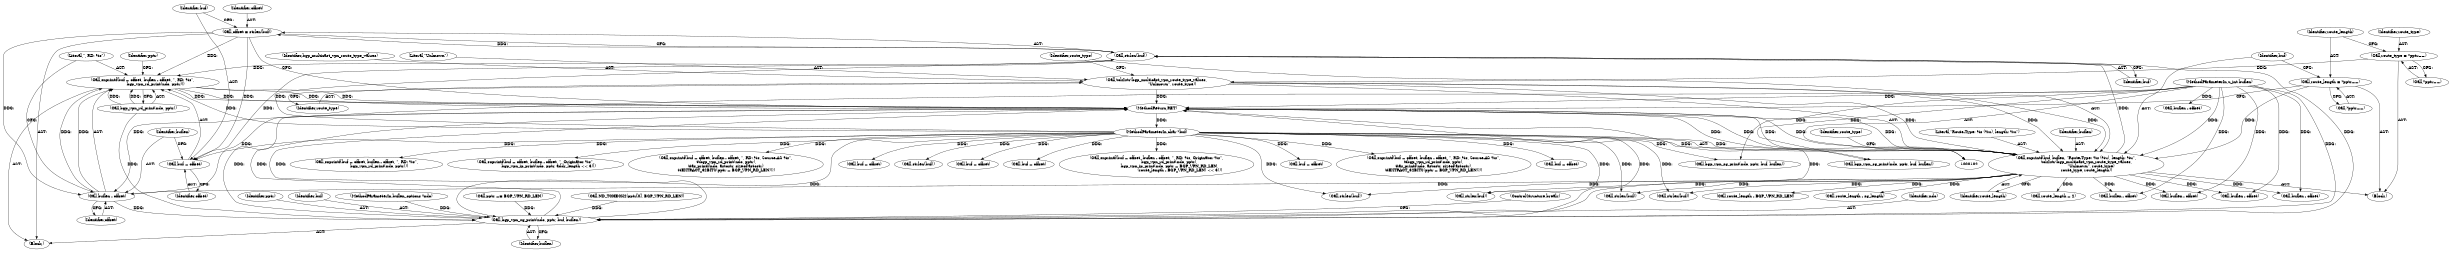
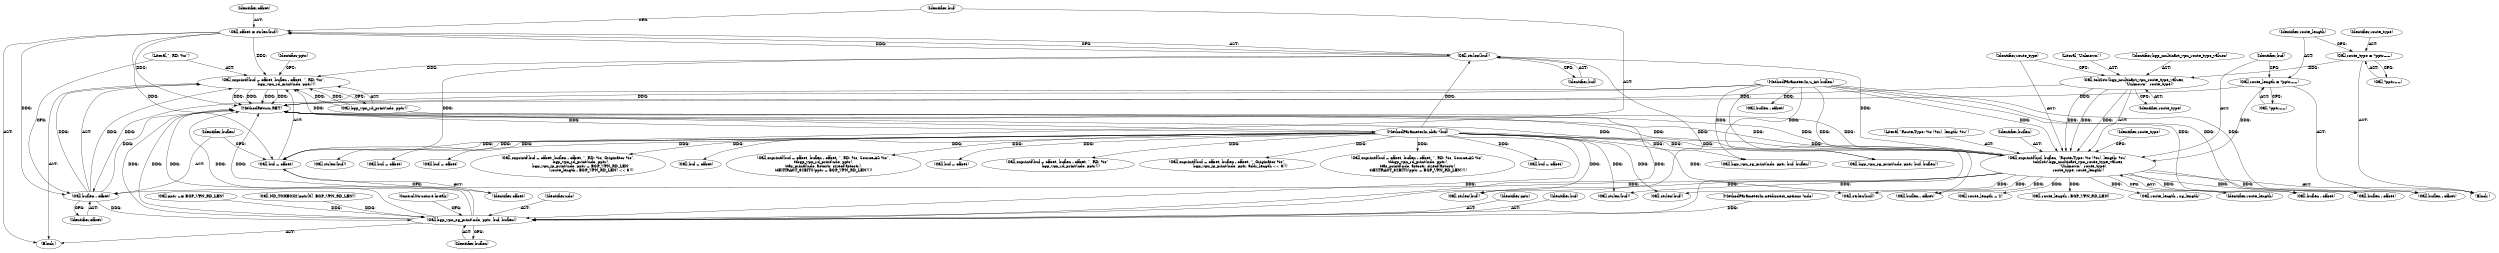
(288, 68) -> (142, 68)
(2242, 97) -> (2086, 97)
(1969, 164) -> none
(392, 196) -> (1768, 196)
